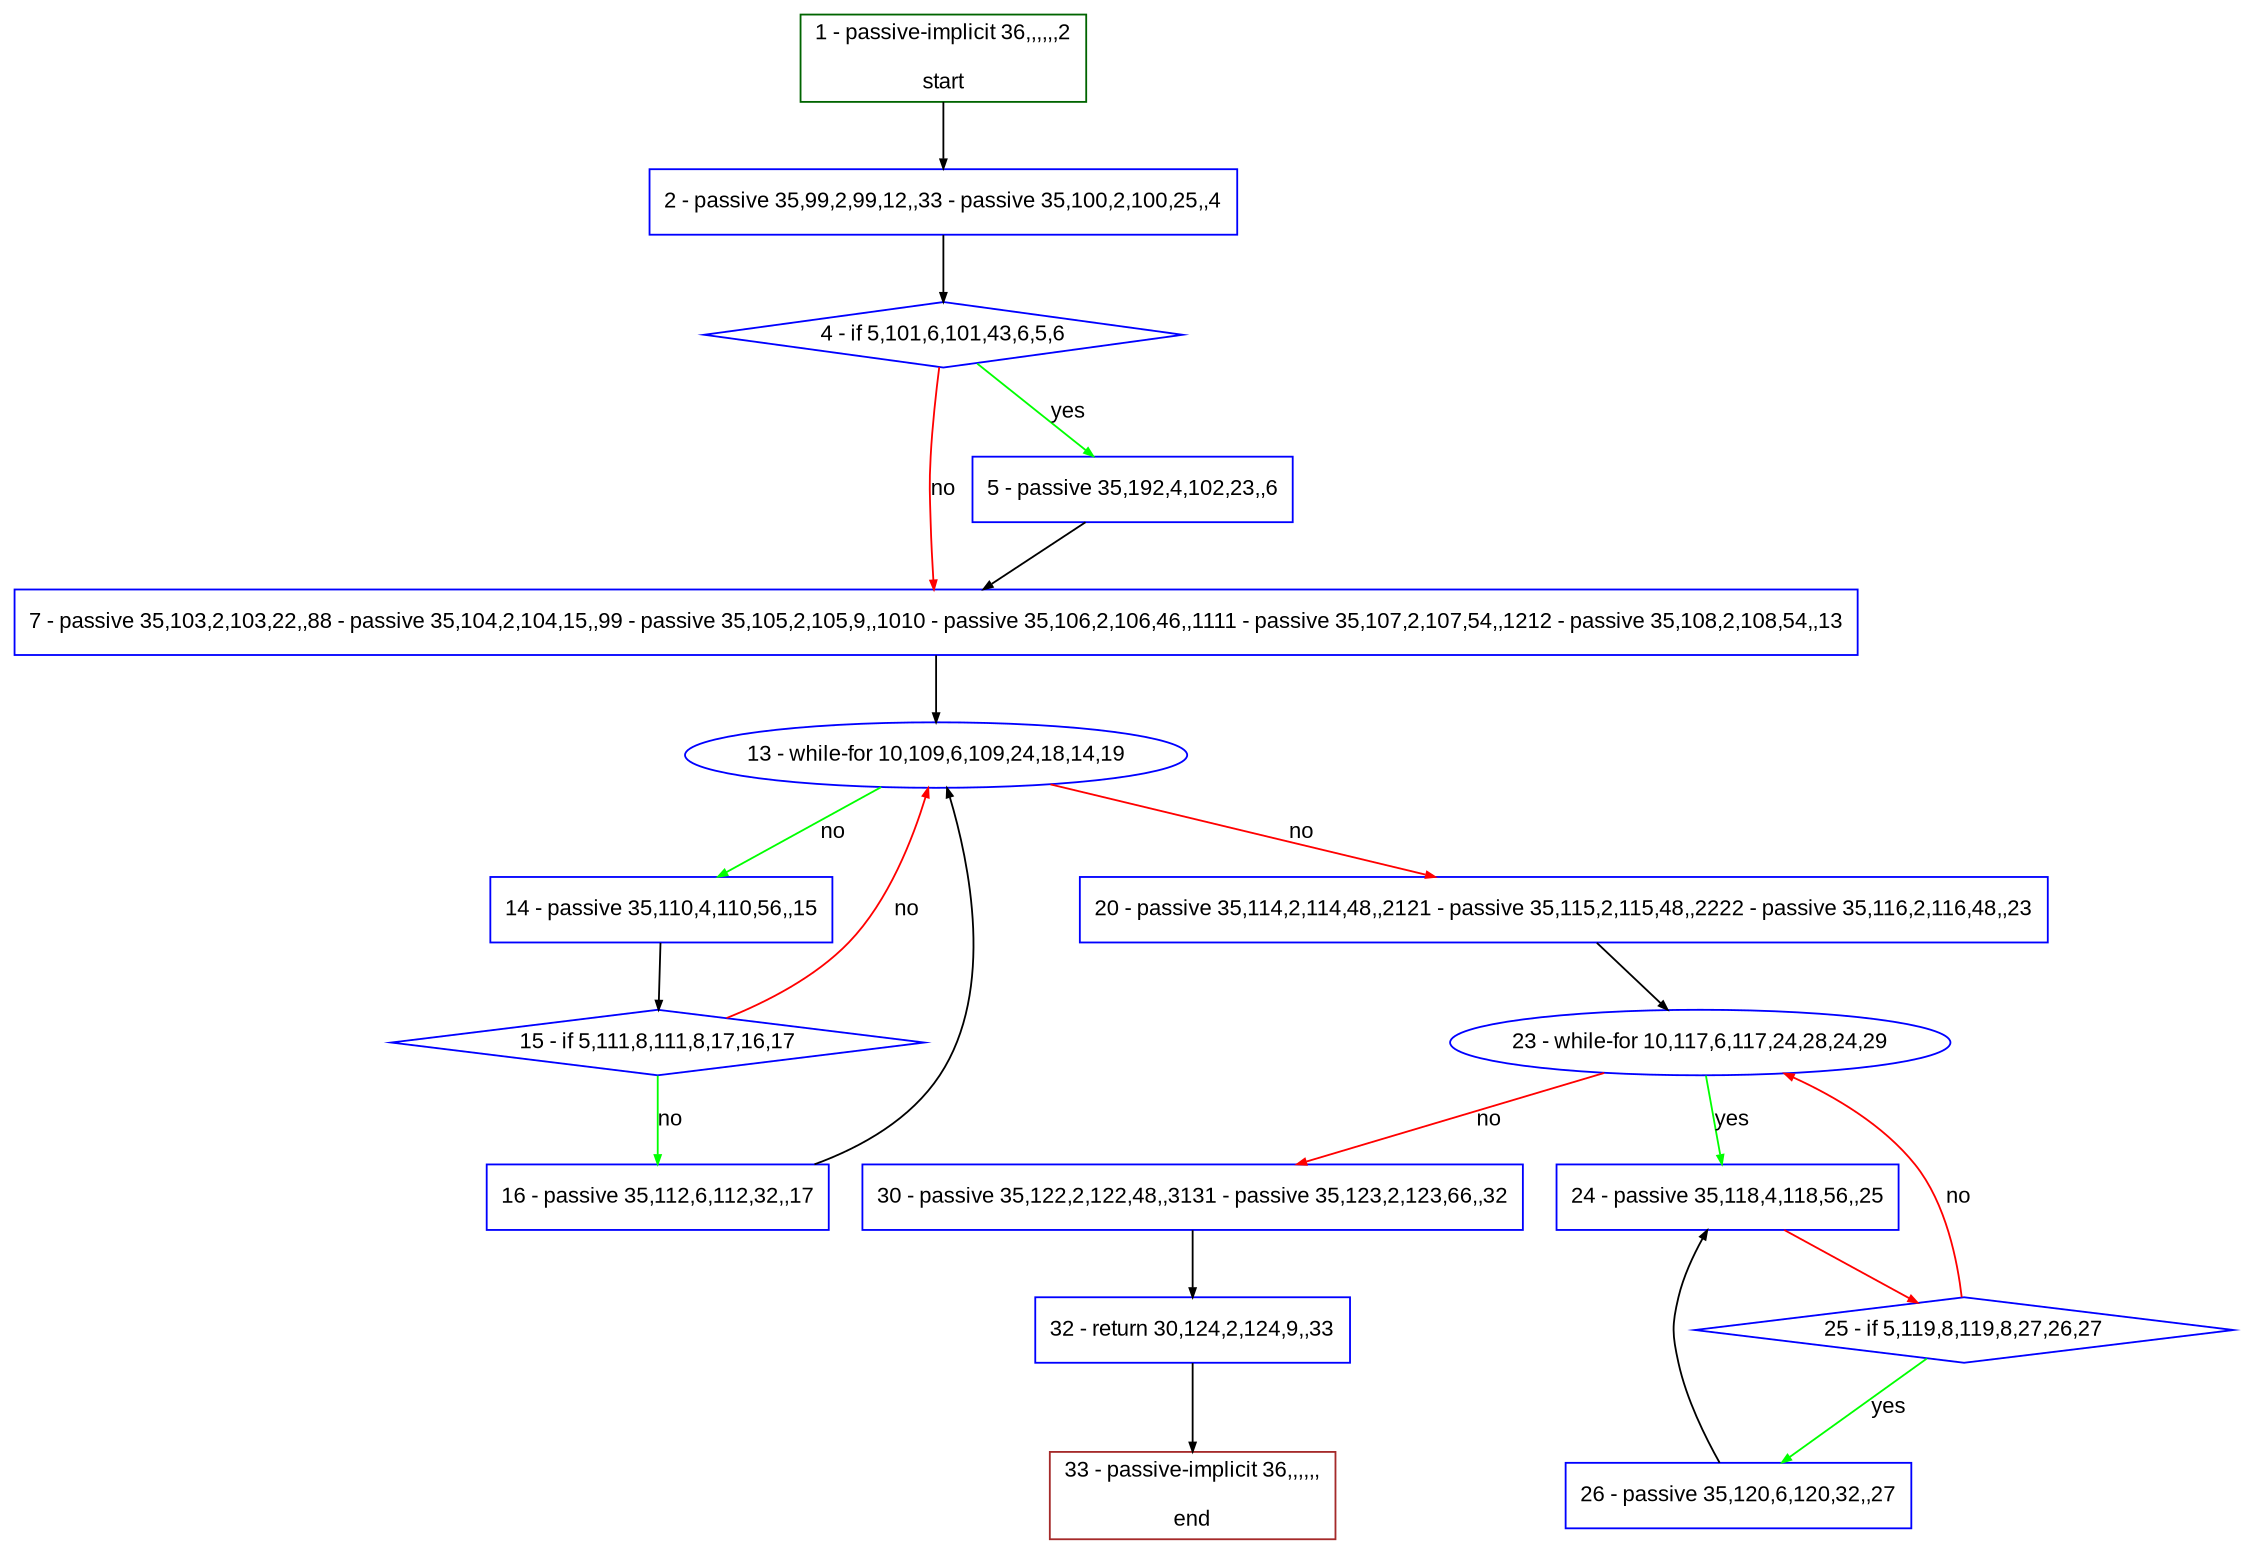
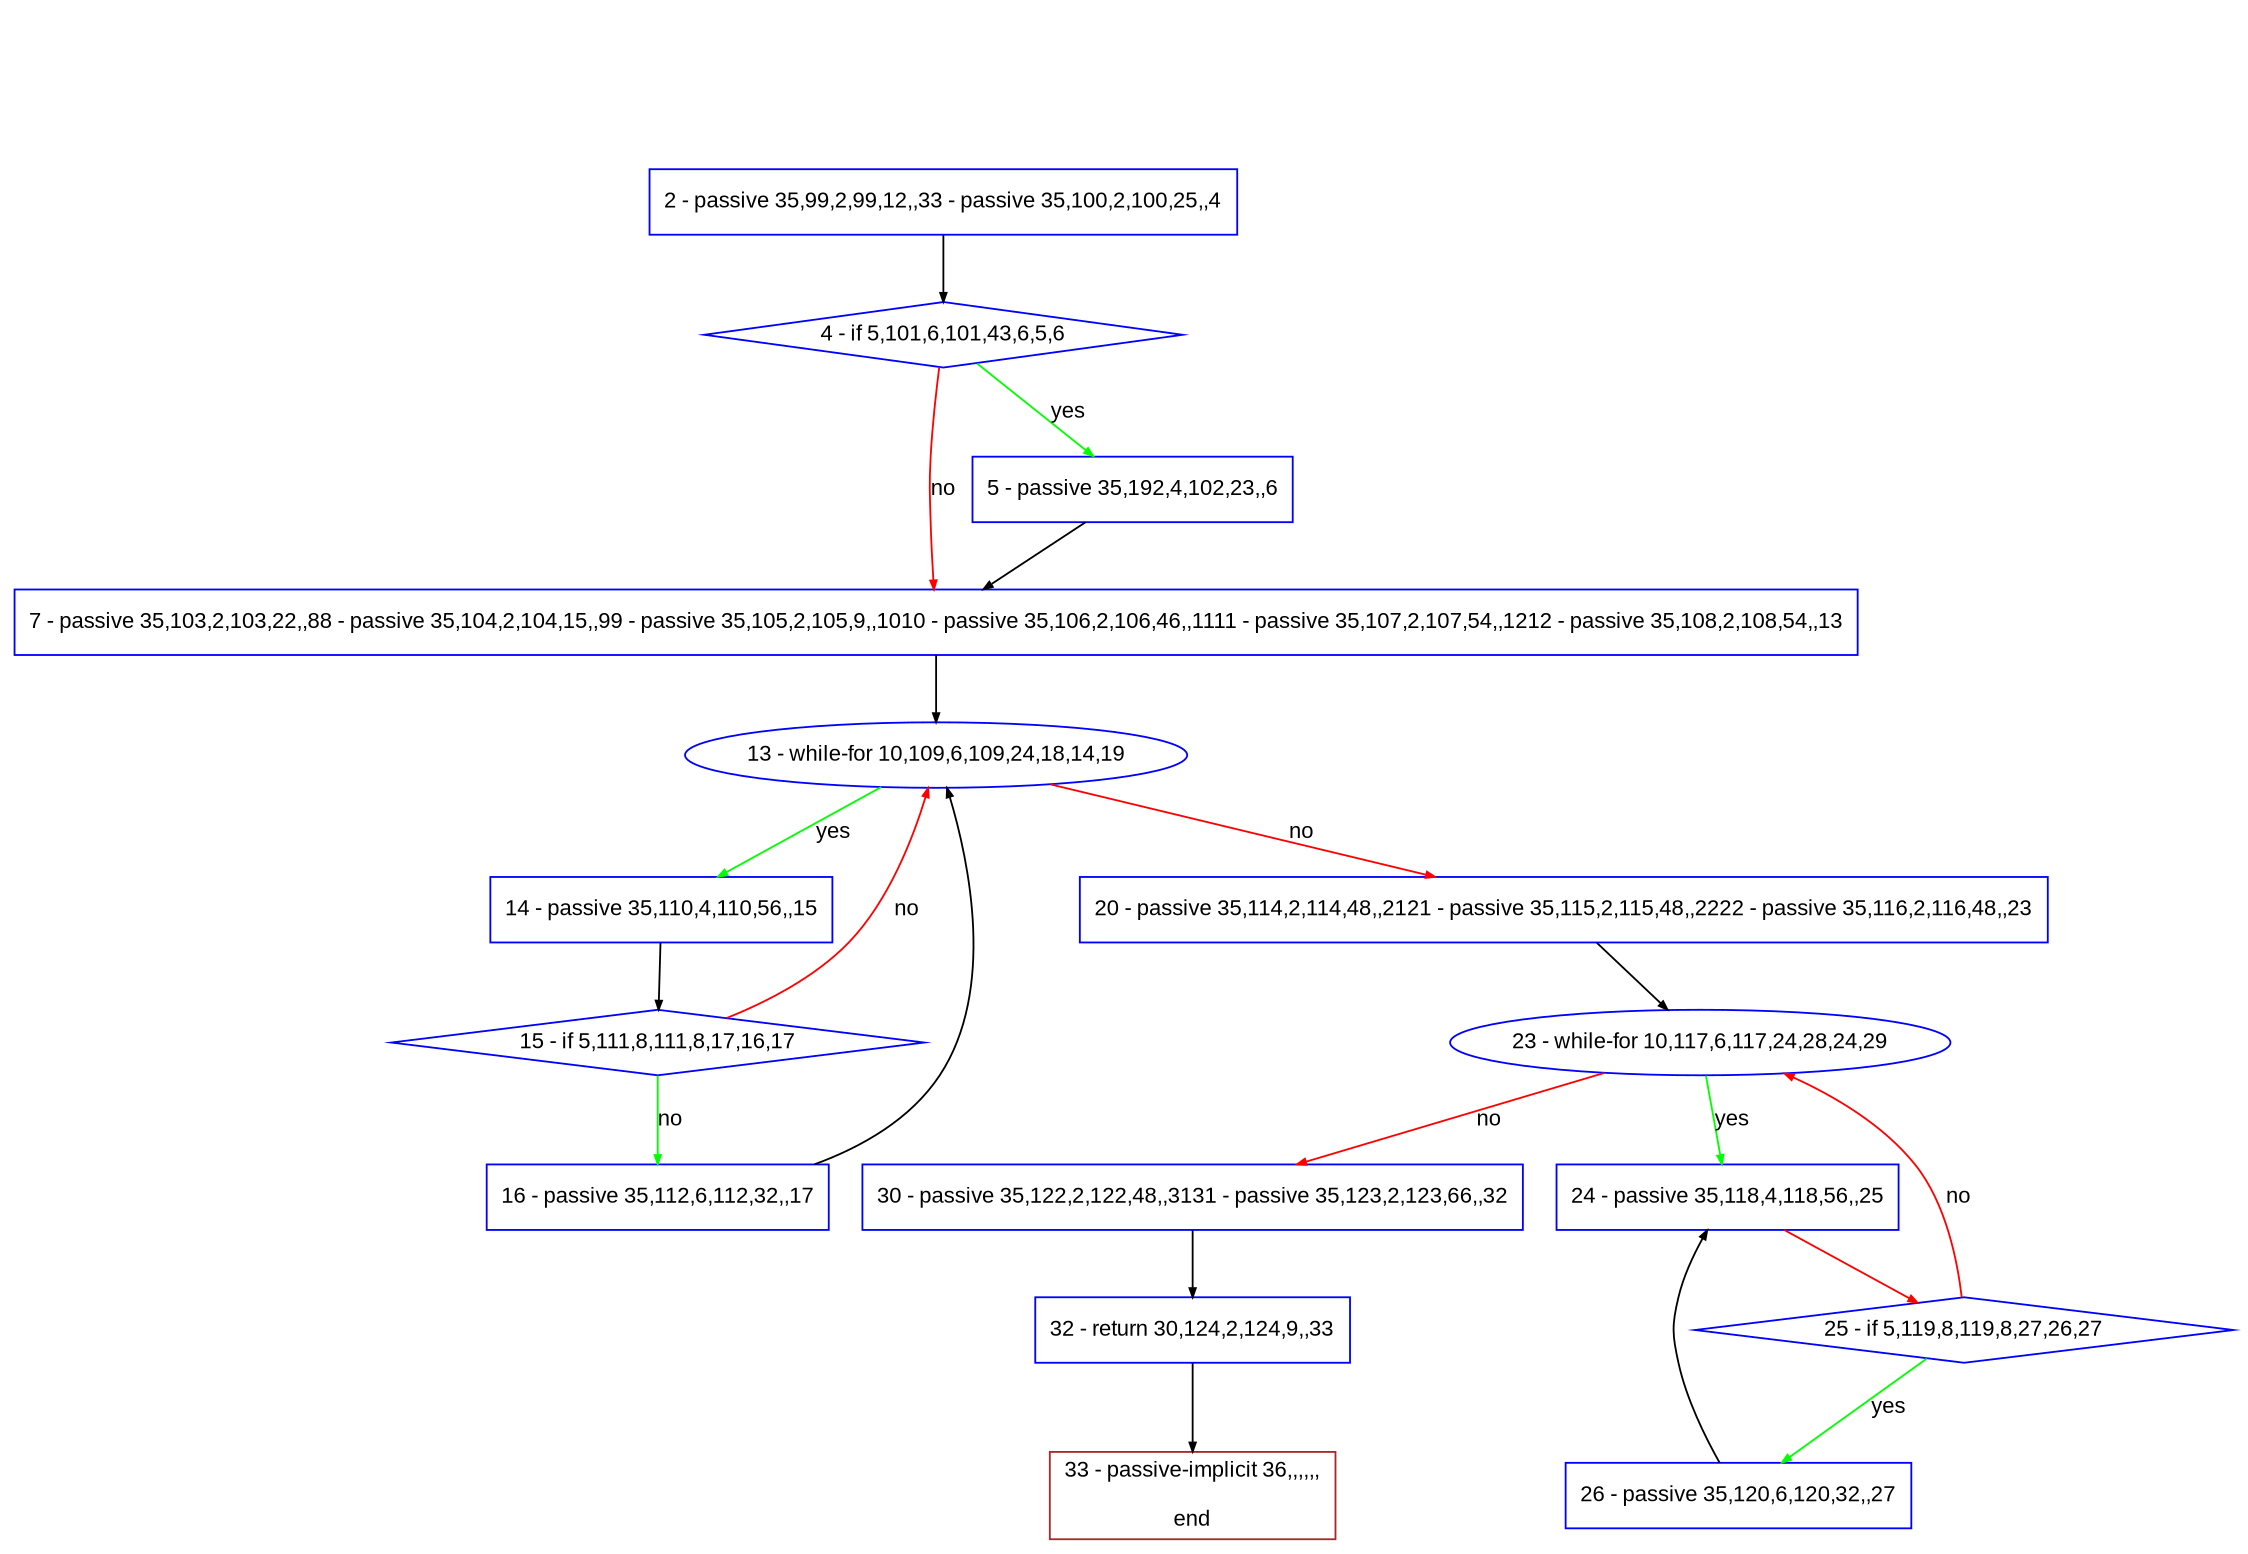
(943, 58) -> none
(833, 832) -> (833, 832)
